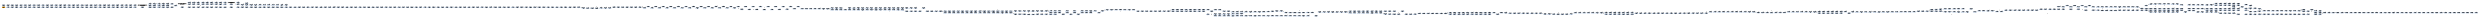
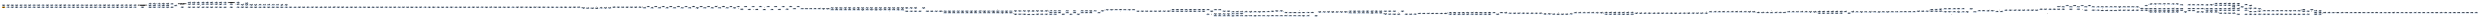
none -> (845, 8)
